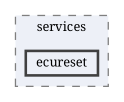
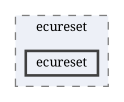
(62, 28) -> (62, 28)
